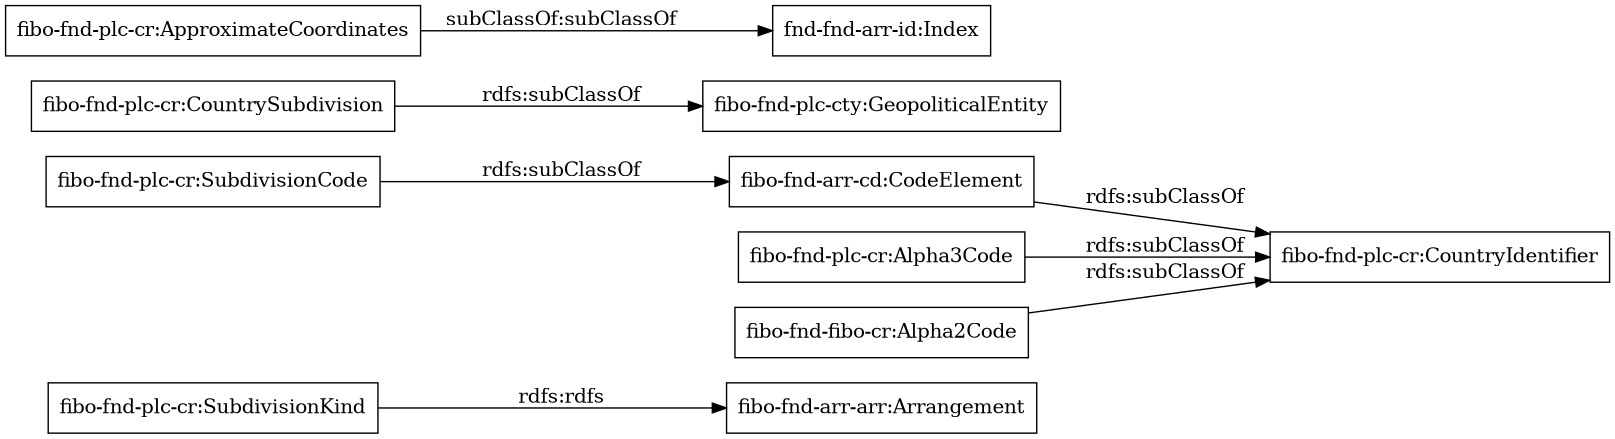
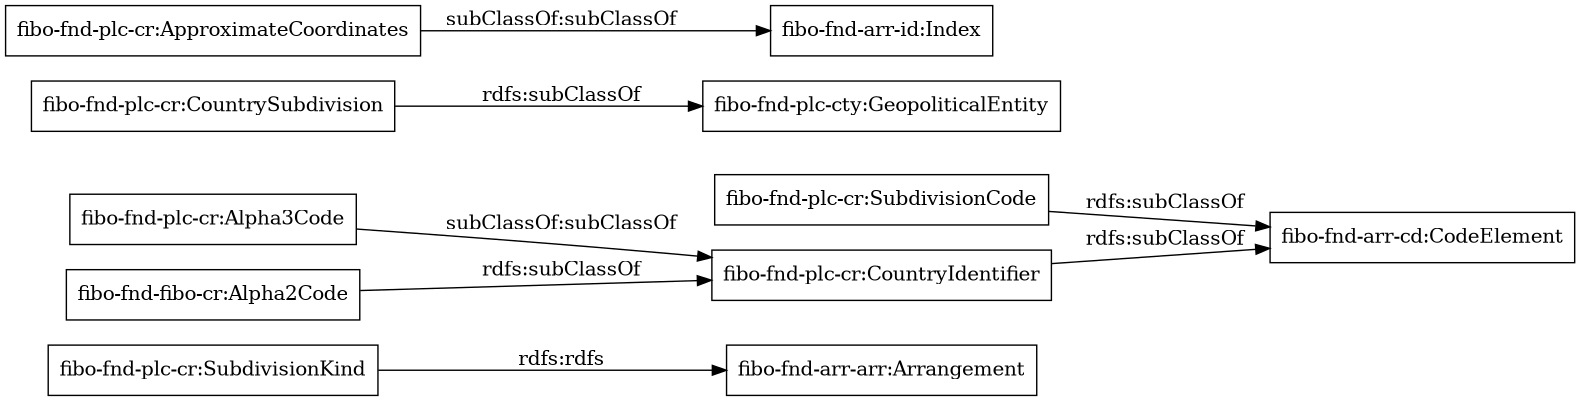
(882, 31) -> (882, 31)
(1145, 217) -> (1154, 257)
(1165, 247) -> (562, 224)
